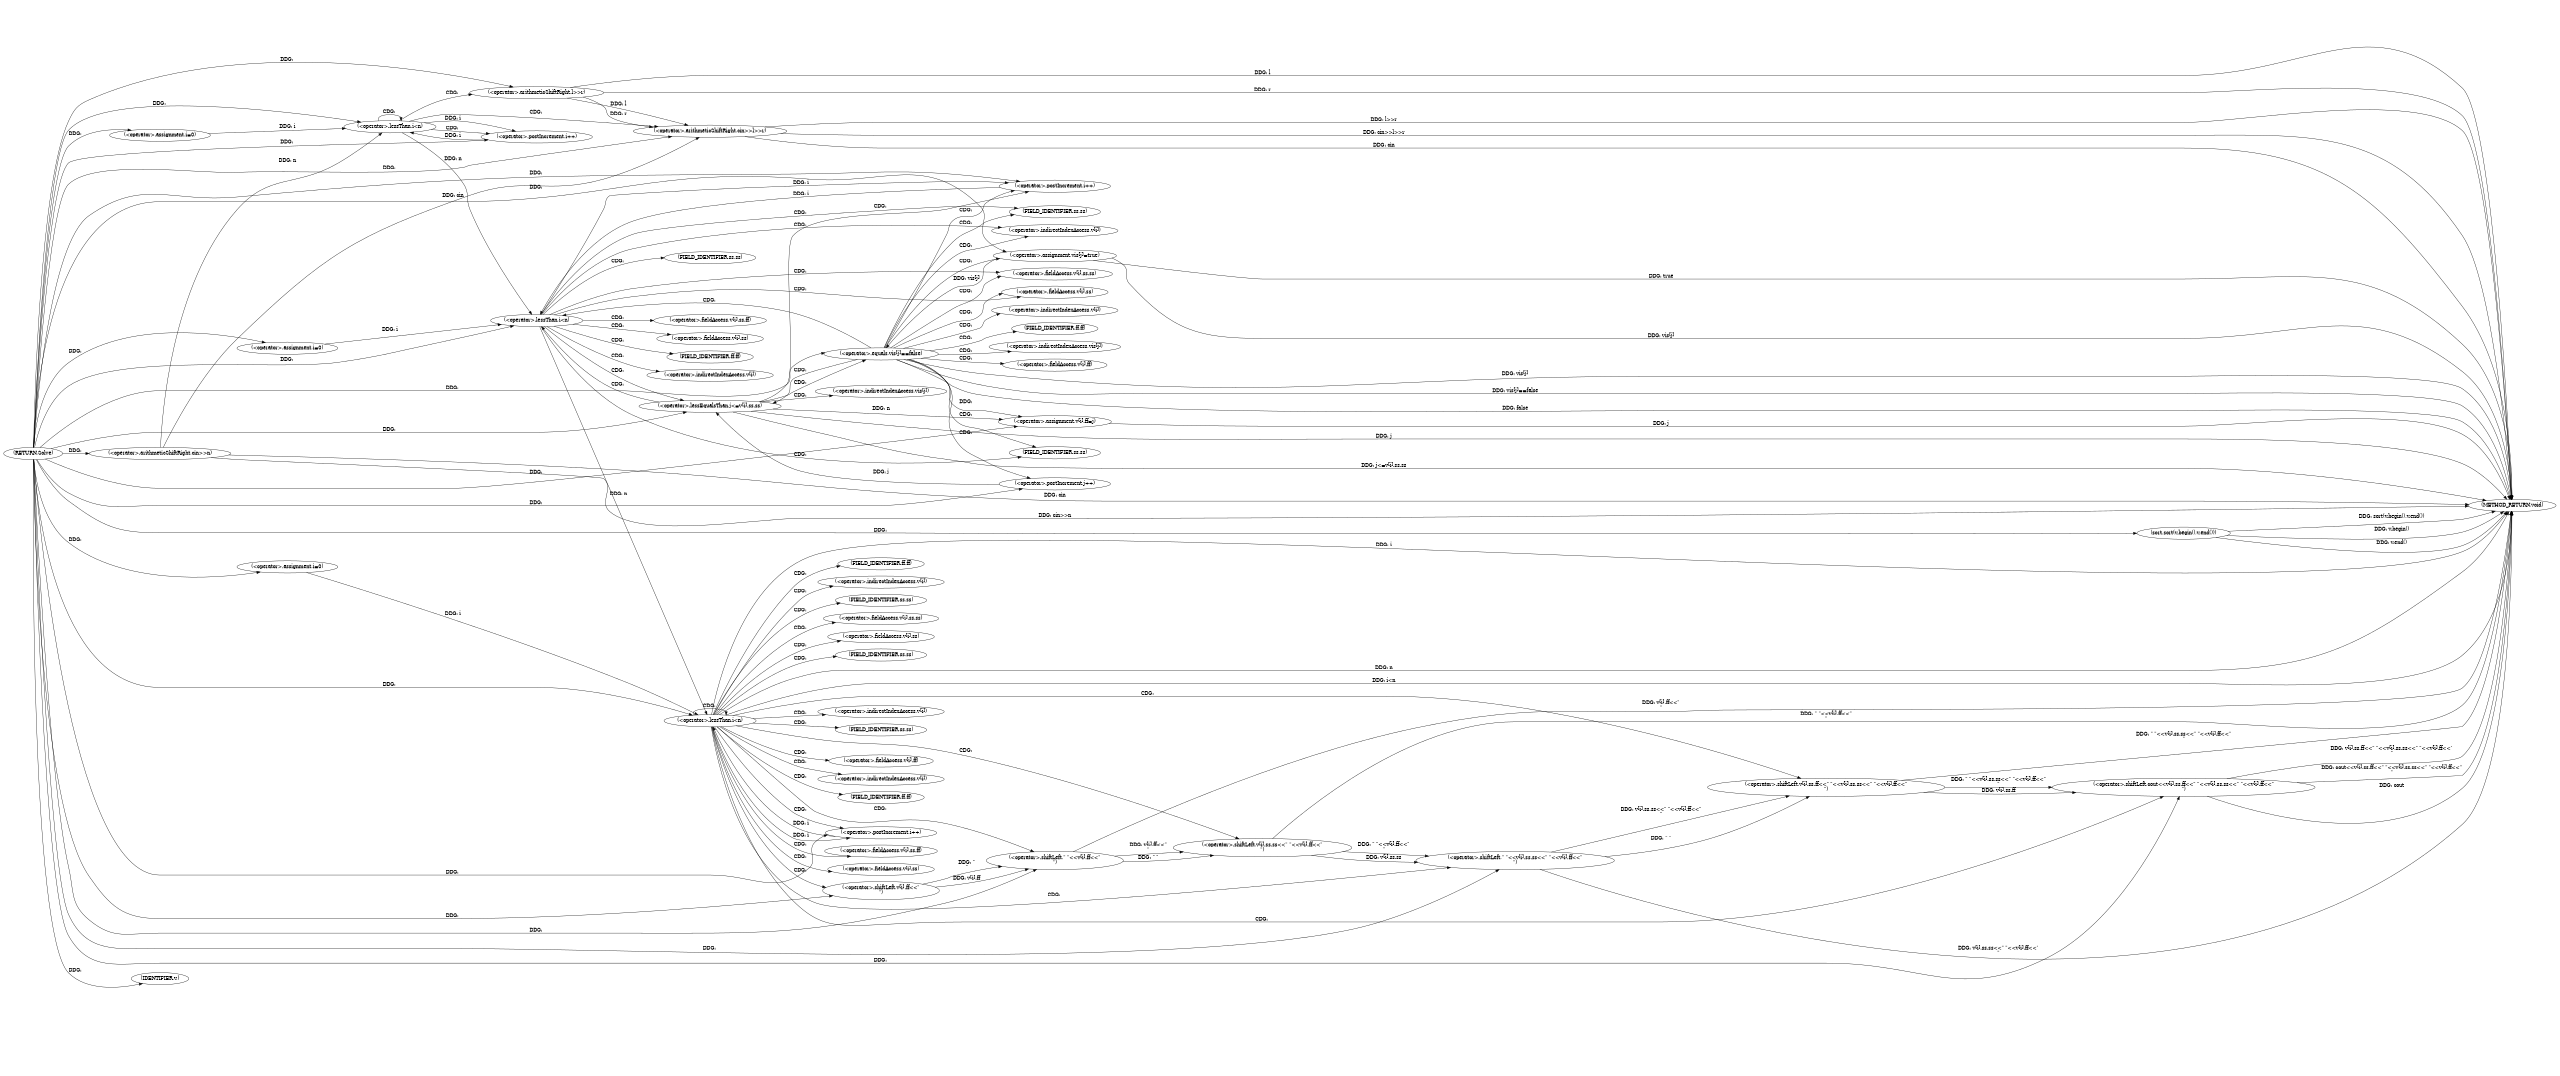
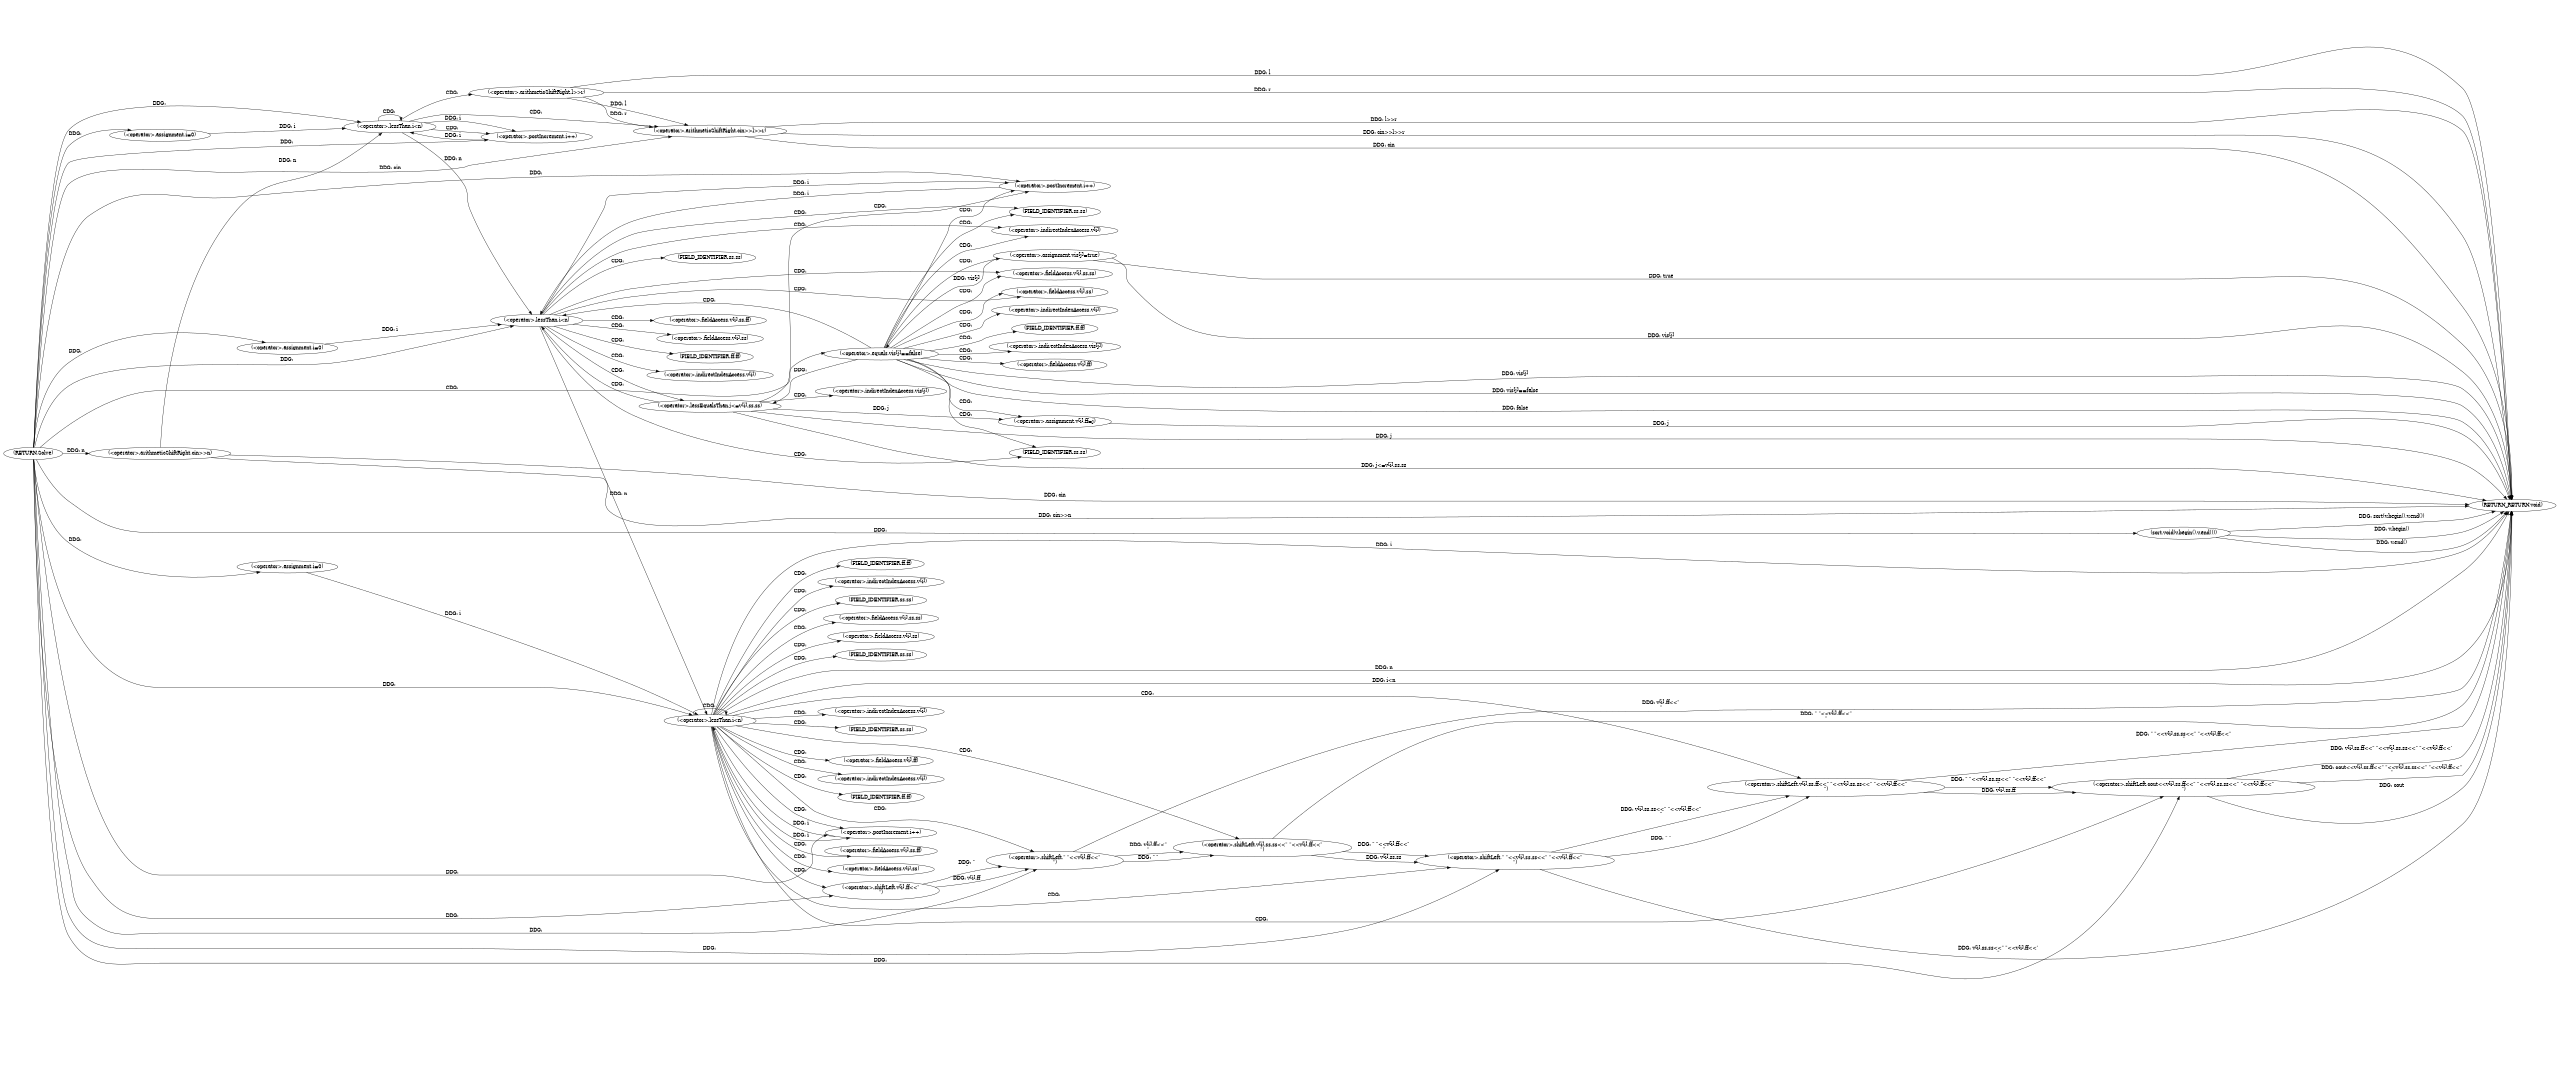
(121, 89) -> none
(390, 168) -> (390, 168)
(423, 202) -> none
(390, 226) -> none
(801, 370) -> (801, 370)
(812, 383) -> none
(453, 388) -> (453, 388)
(967, 402) -> (967, 402)
(881, 409) -> (881, 409)
(367, 432) -> none
(76, 451) -> (76, 451)
(529, 482) -> none
(1055, 484) -> none
(2512, 505) -> (2512, 505)
(2184, 533) -> (2184, 533)
(160, 979) -> none
